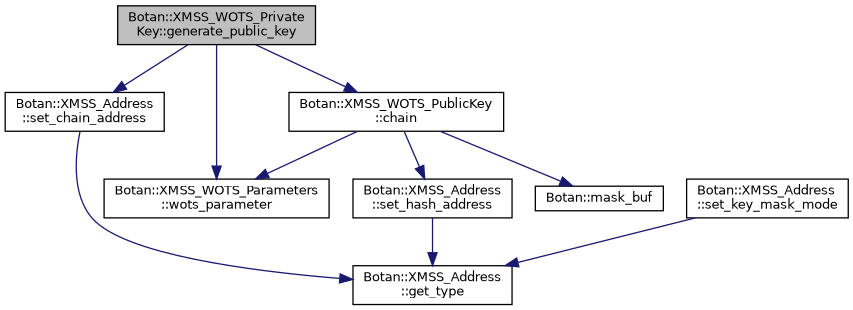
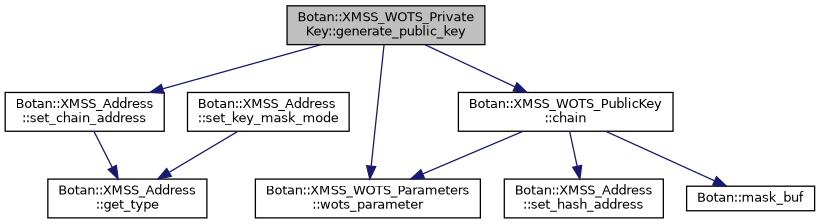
(433, 235) -> none
